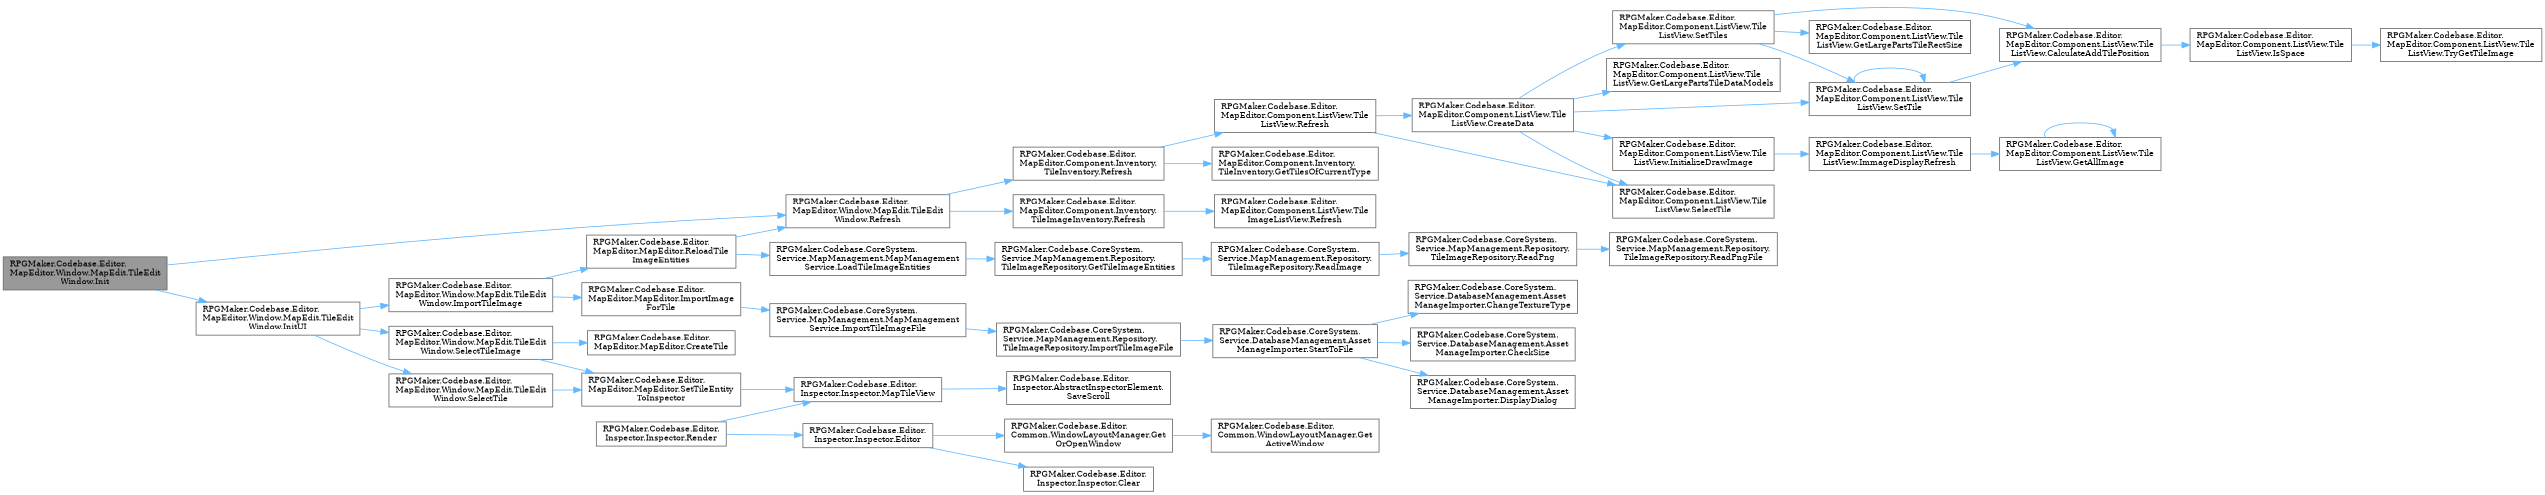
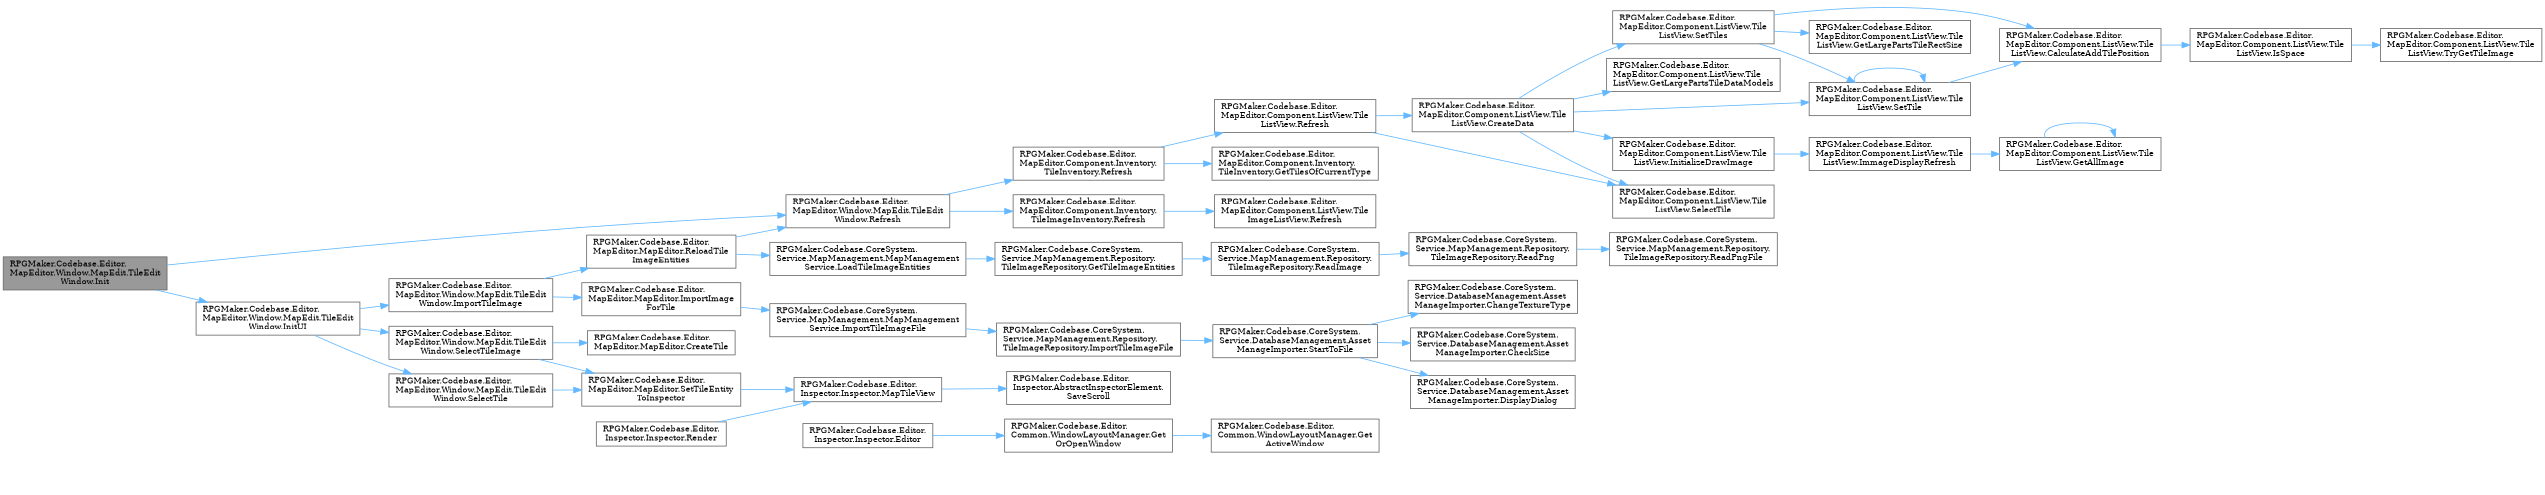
(760, 435) -> none
(1089, 479) -> none
